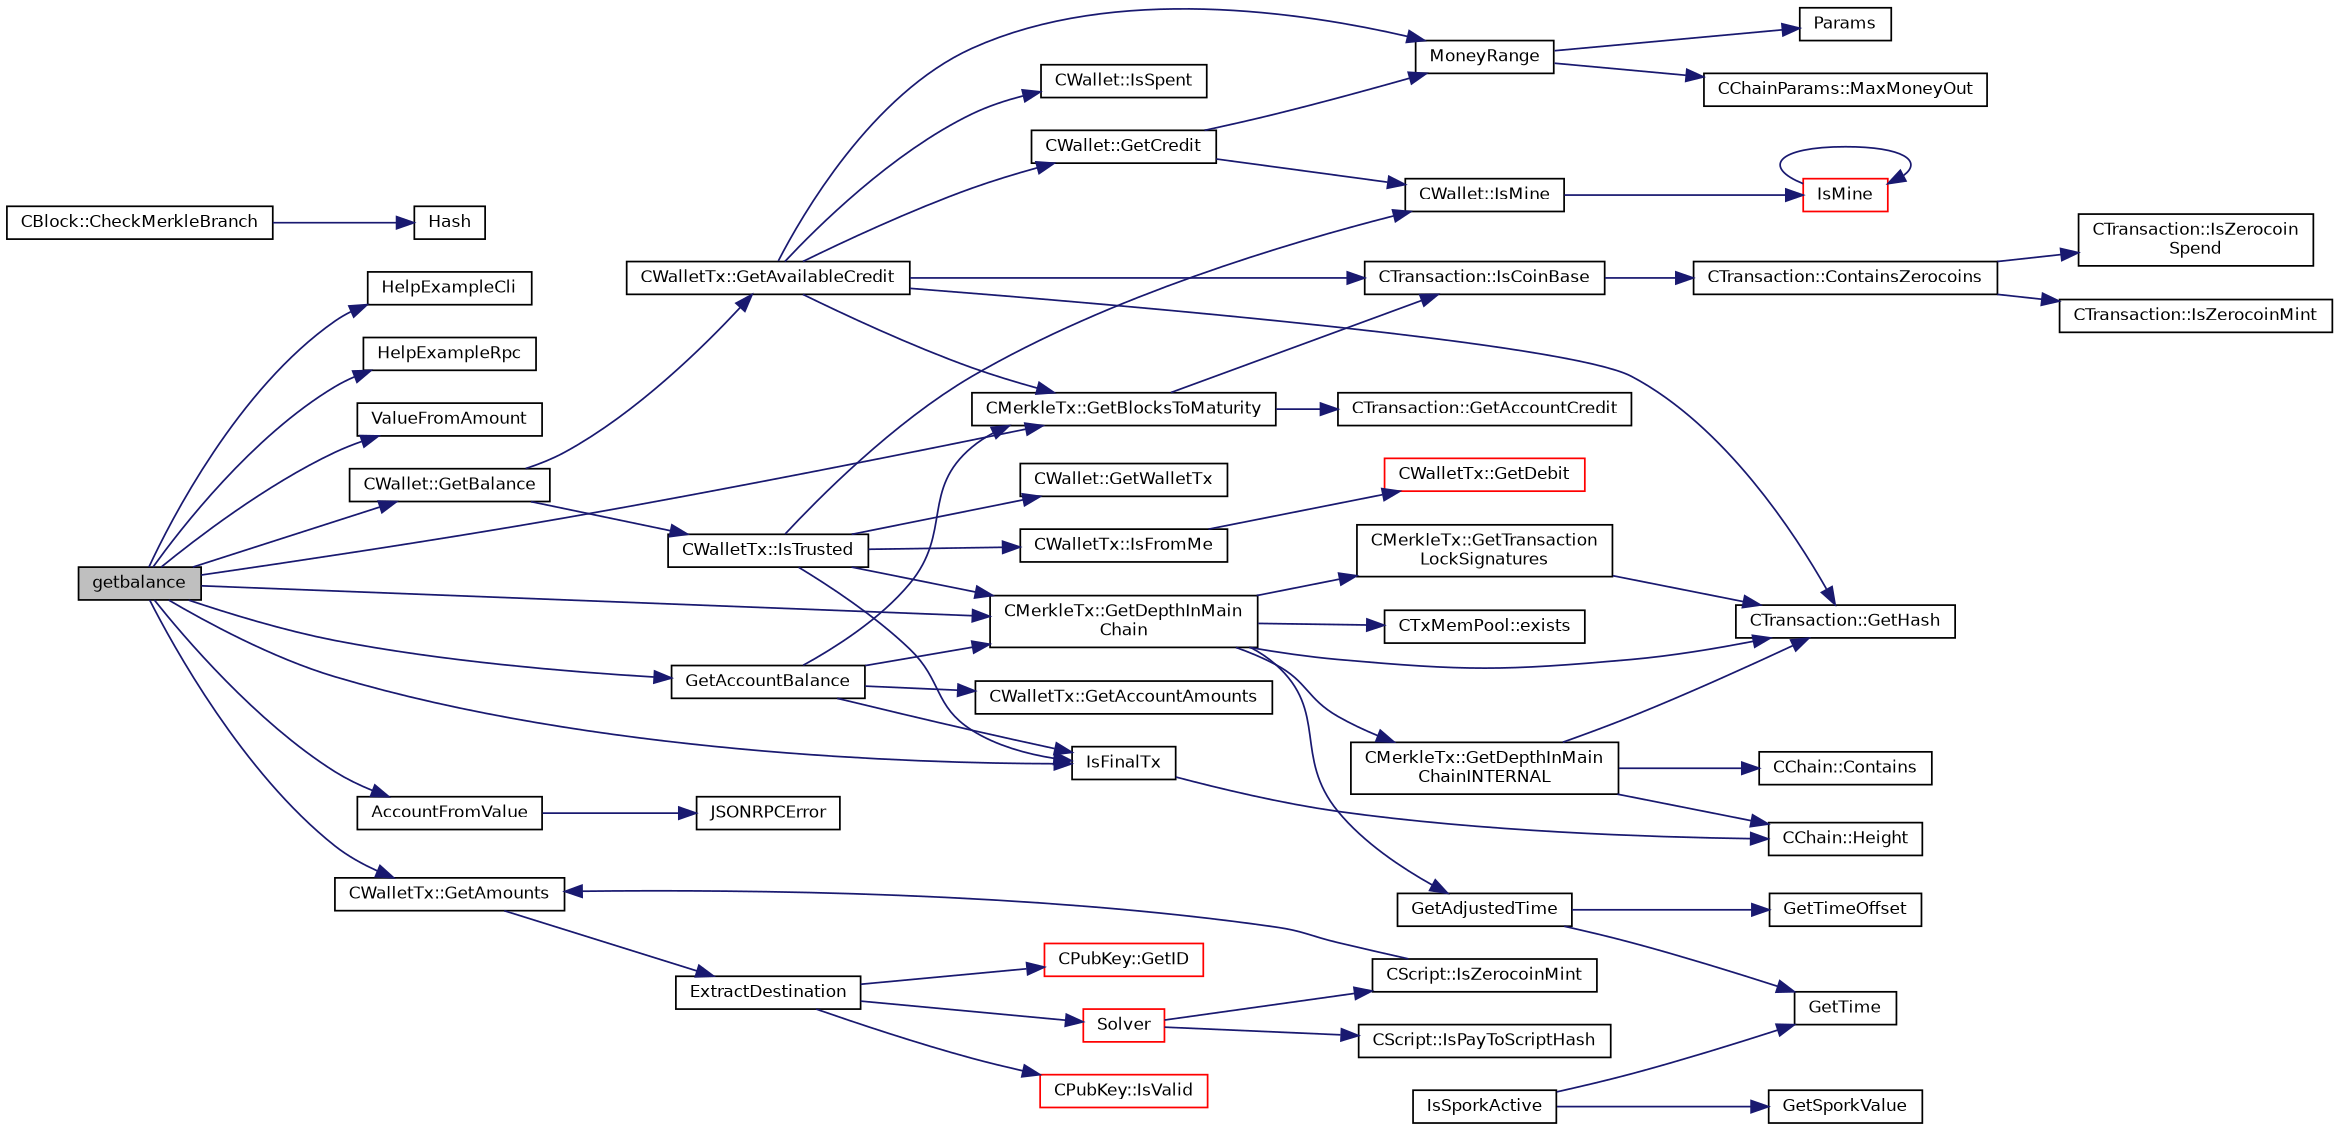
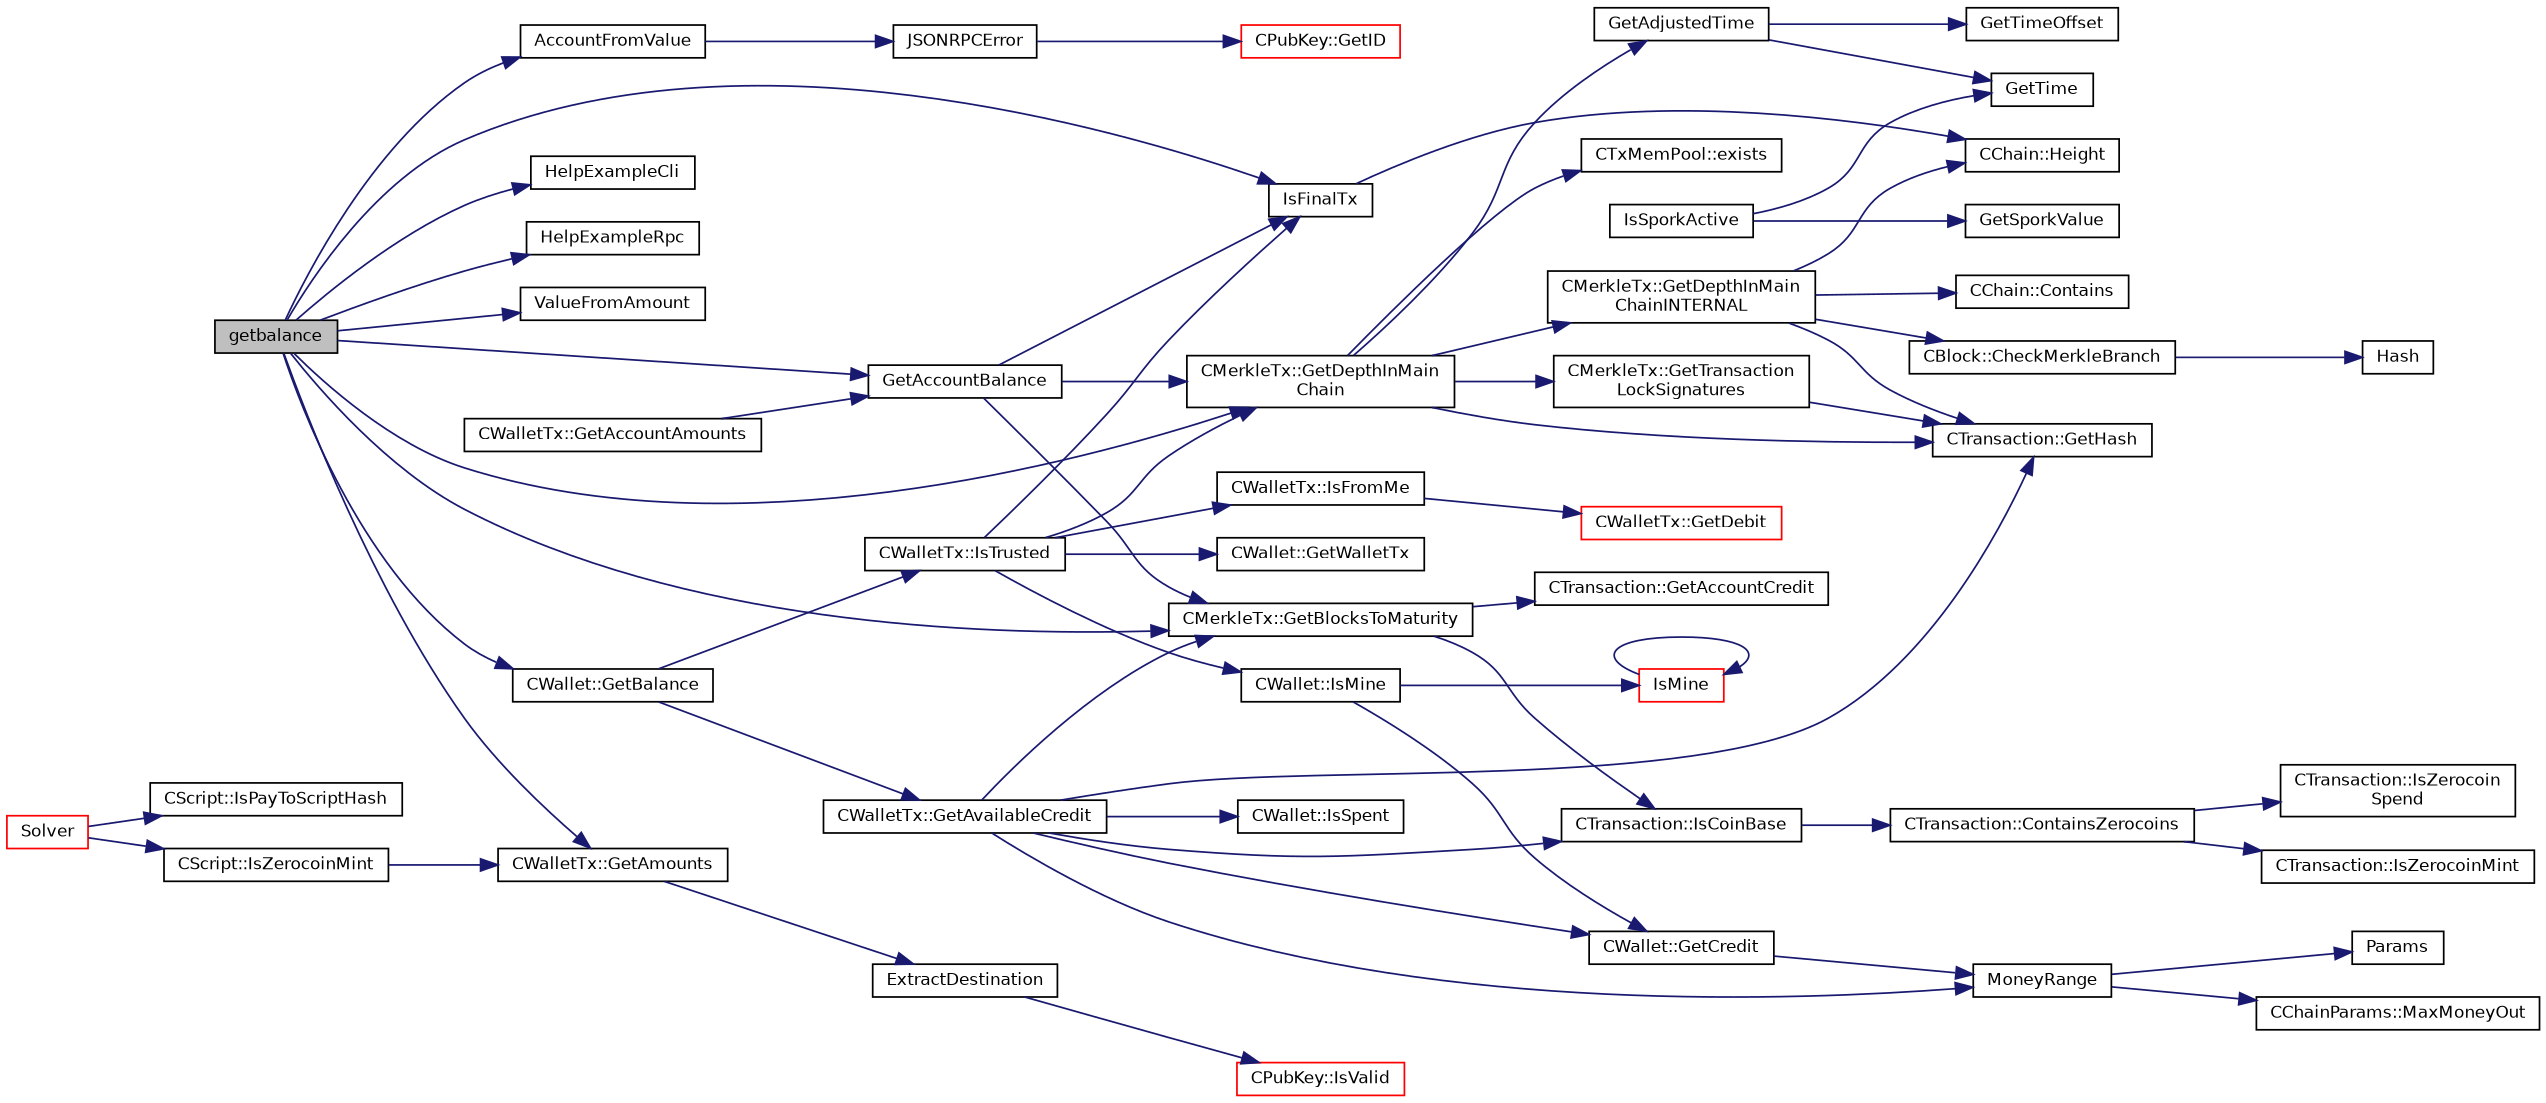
(1302, 171) -> (1495, 809)
none -> (1871, 329)
(911, 688) -> (786, 409)
(944, 976) -> (1130, 41)
(963, 1011) -> none
